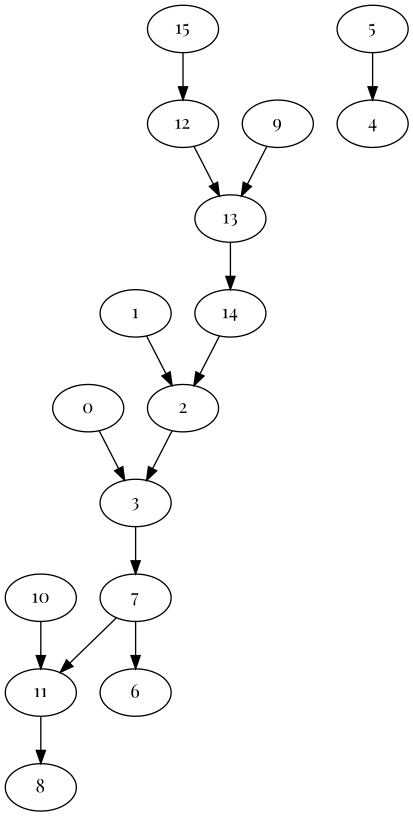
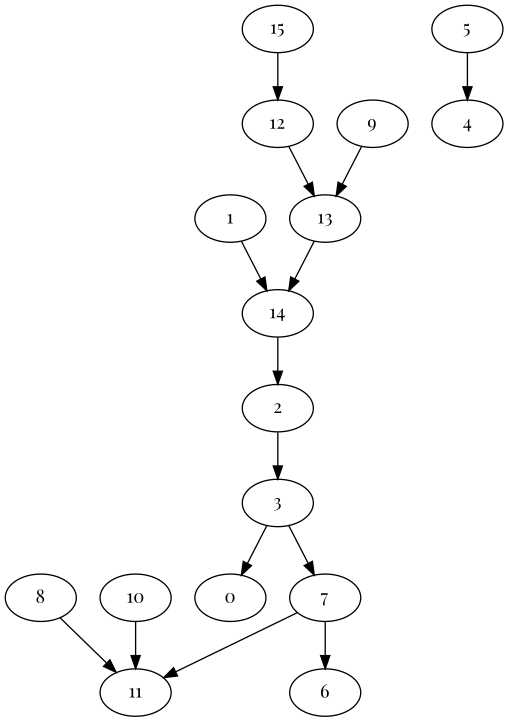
(156, 355) -> (251, 260)
(109, 450) -> (257, 544)
(41, 734) -> (83, 640)
